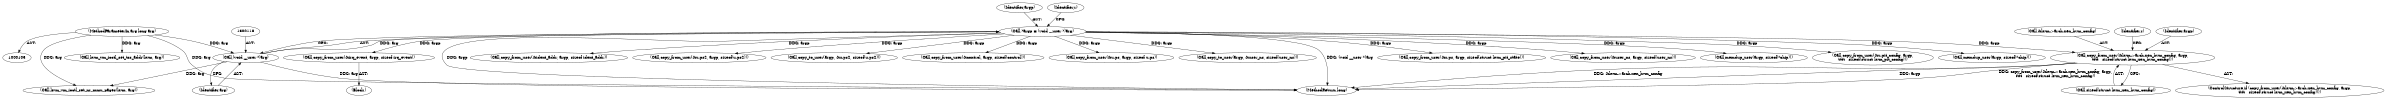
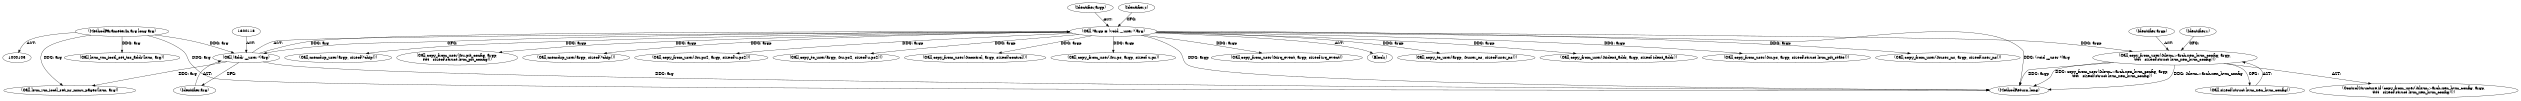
(2062, 31) -> none
(246, 58) -> (246, 58)
(359, 73) -> (1263, 38)
